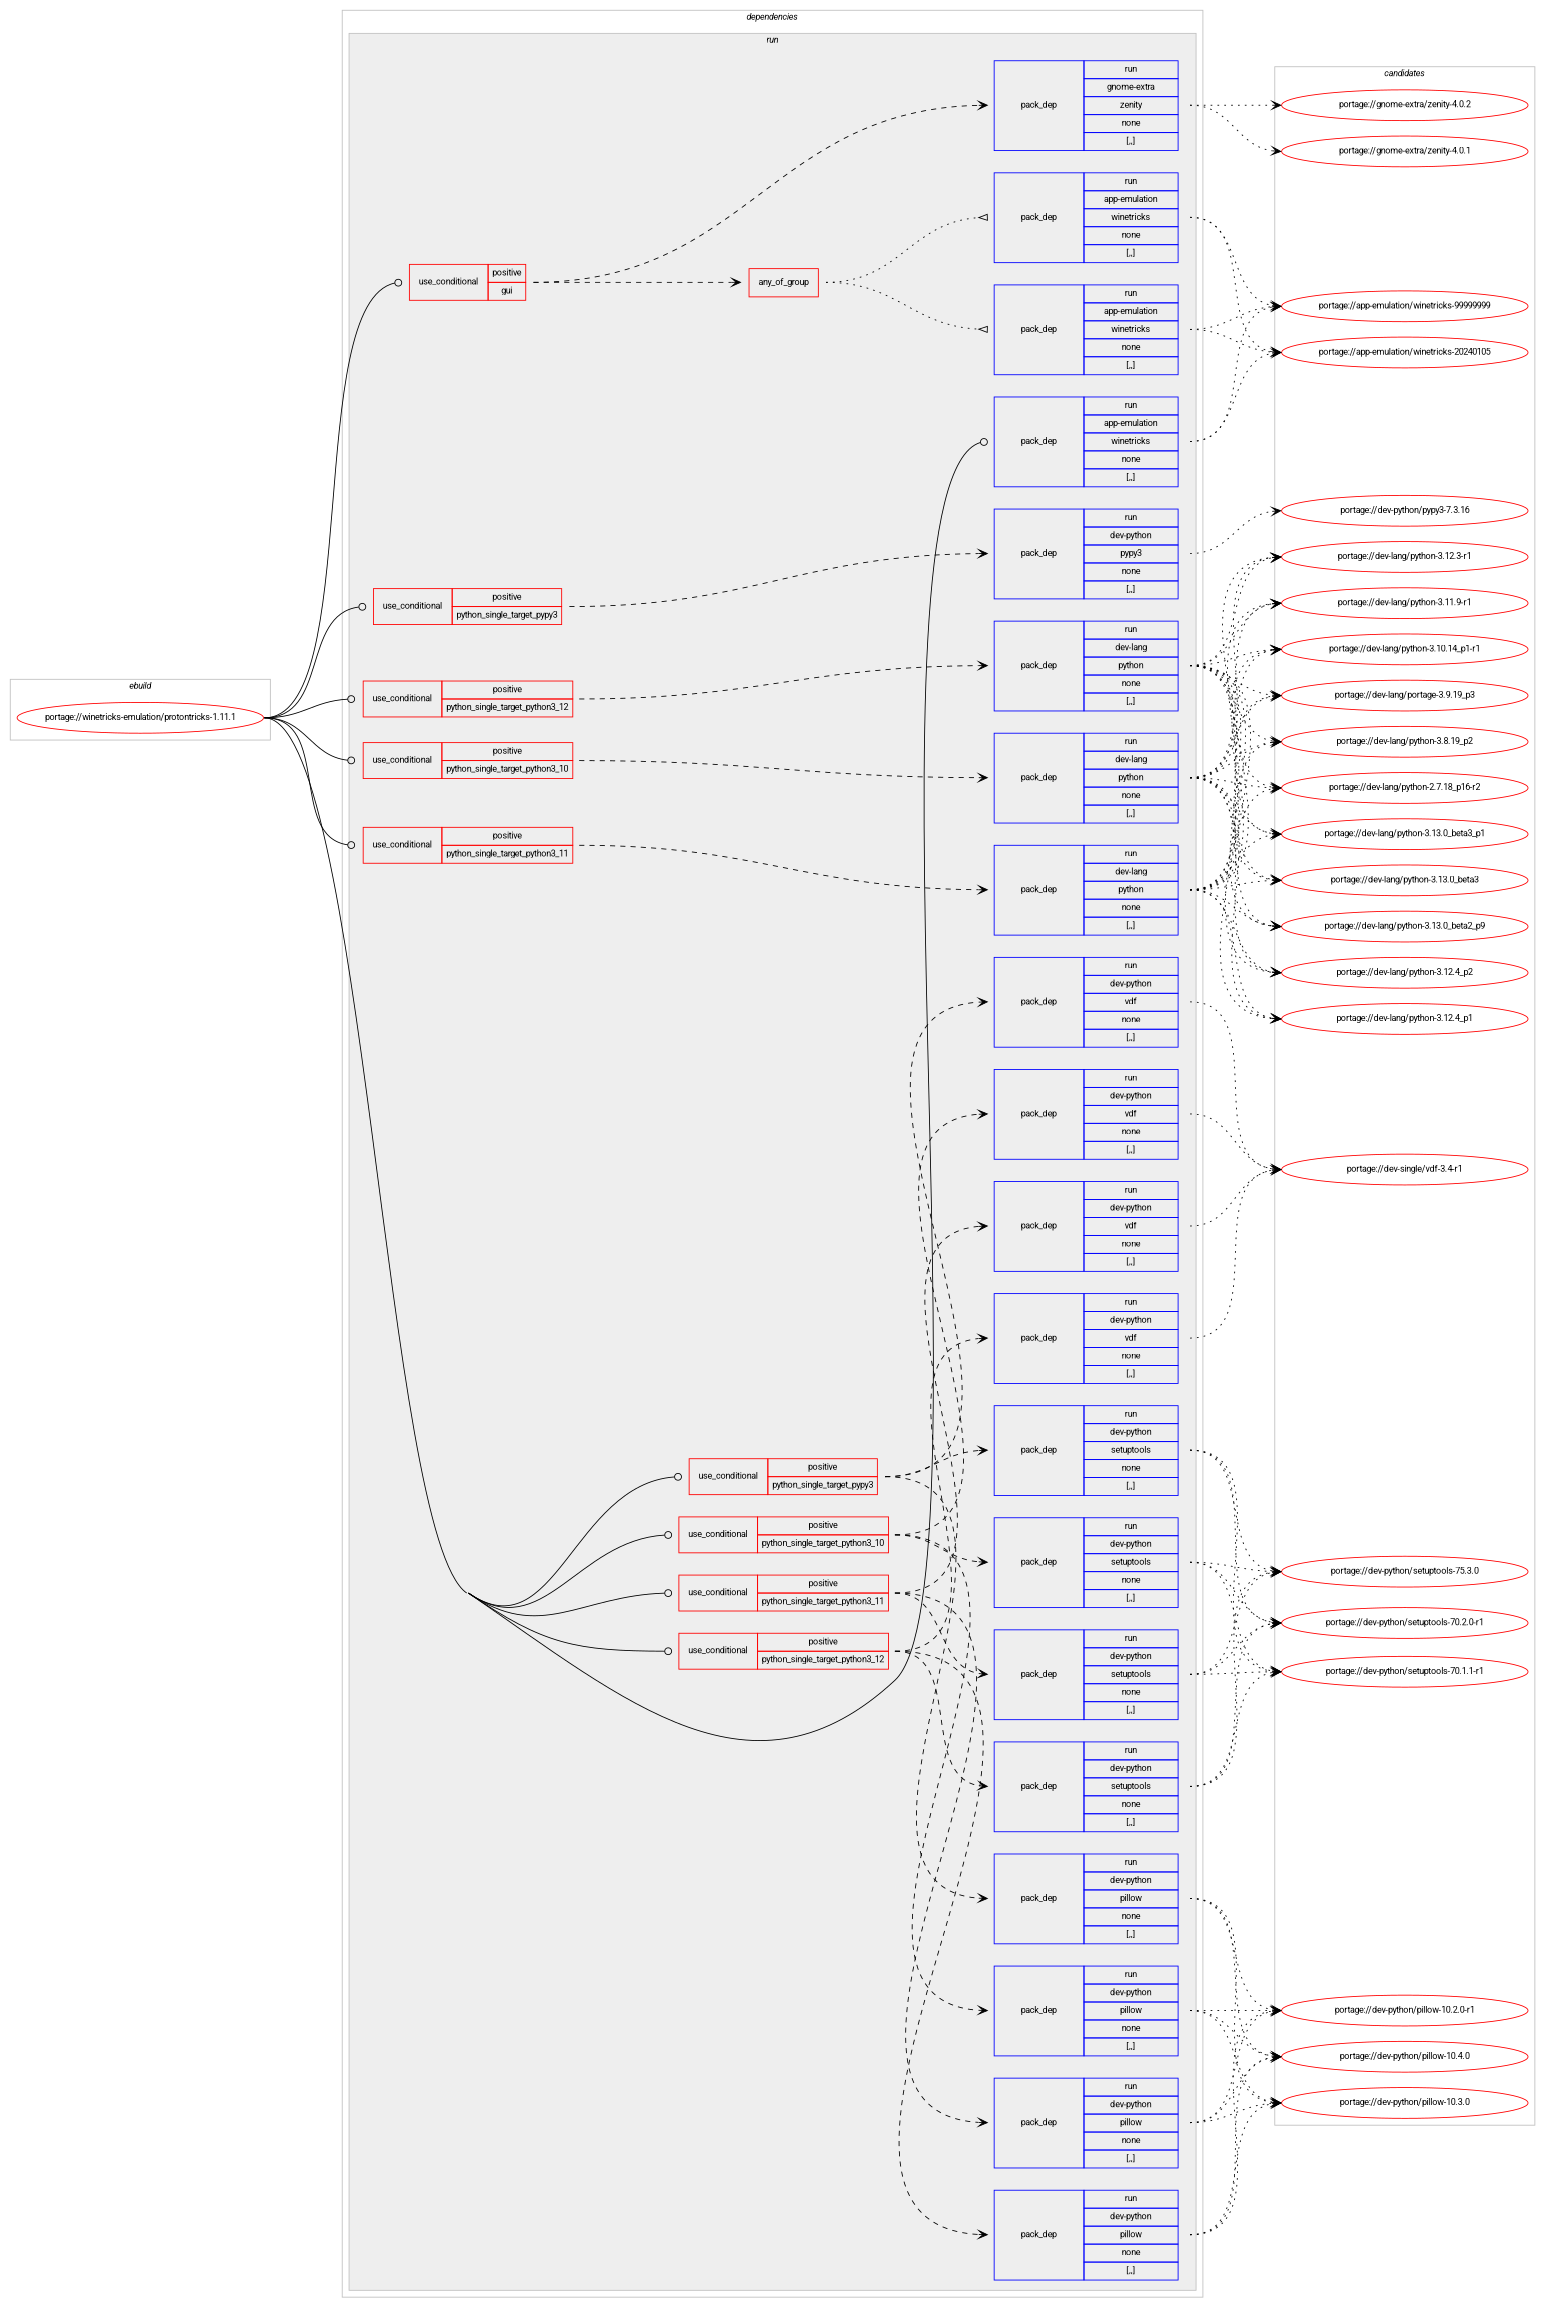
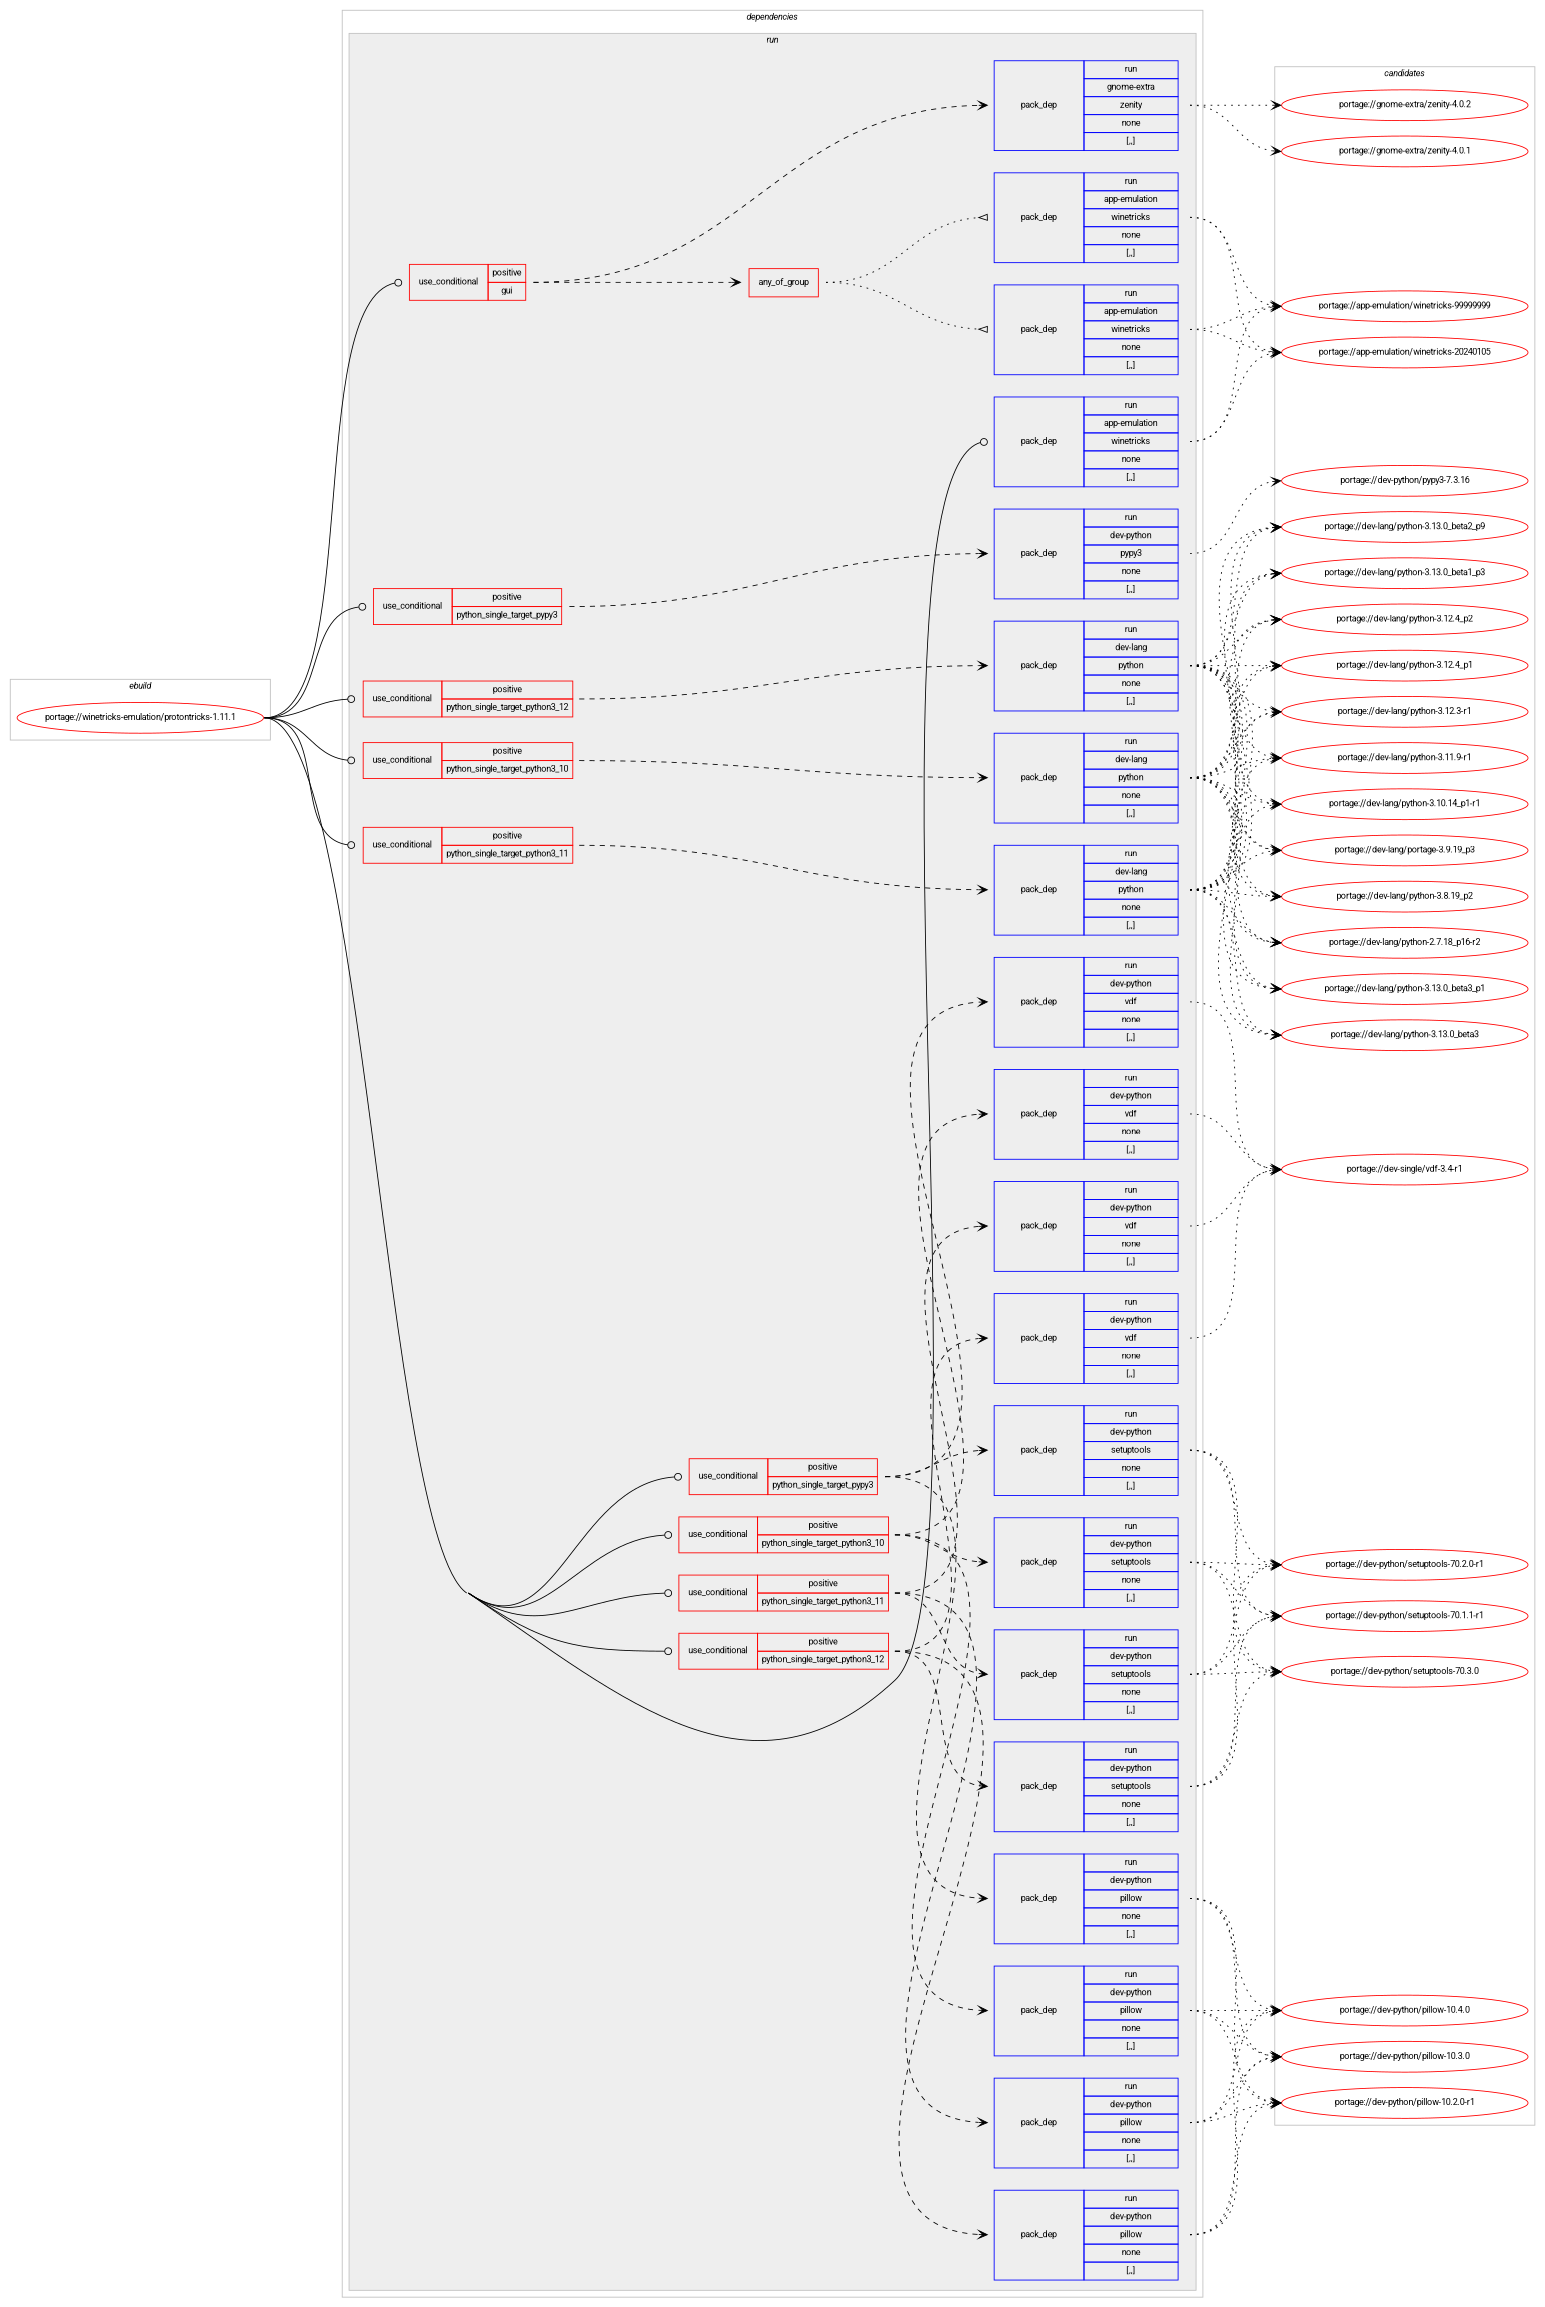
none -> (1405, 573)
(1405, 1572) -> (1405, 1672)
